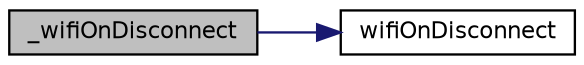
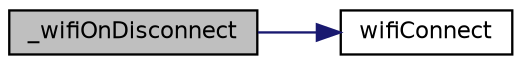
(458, 32) -> (427, 32)
